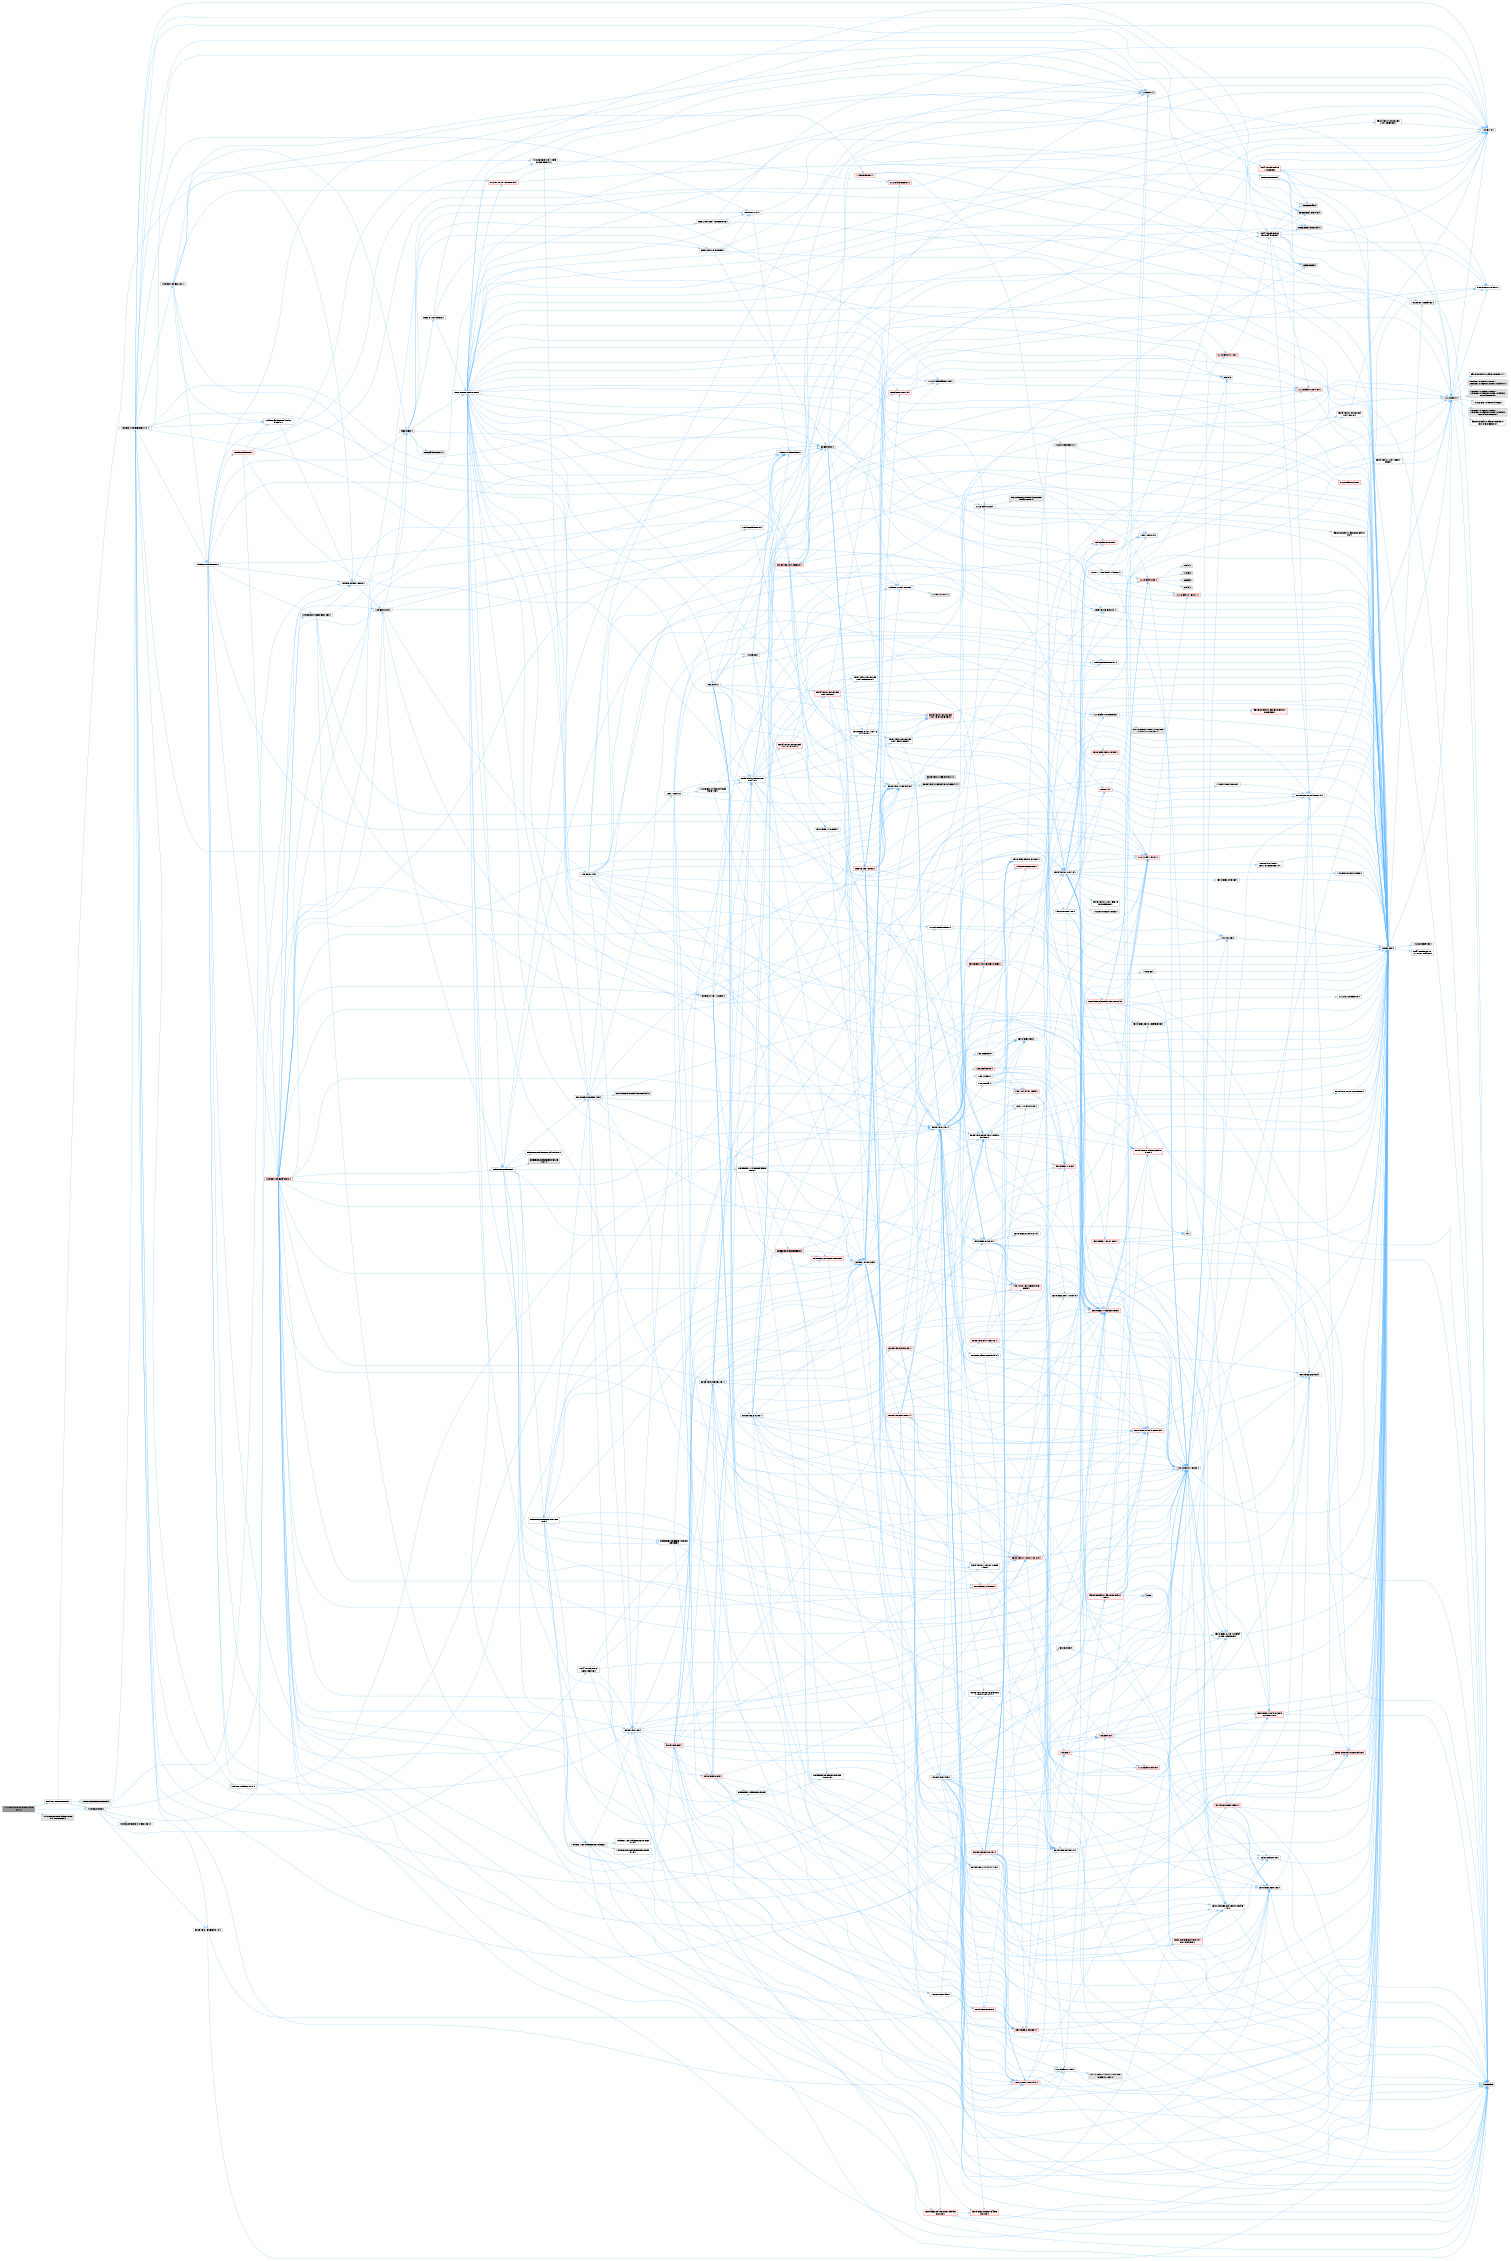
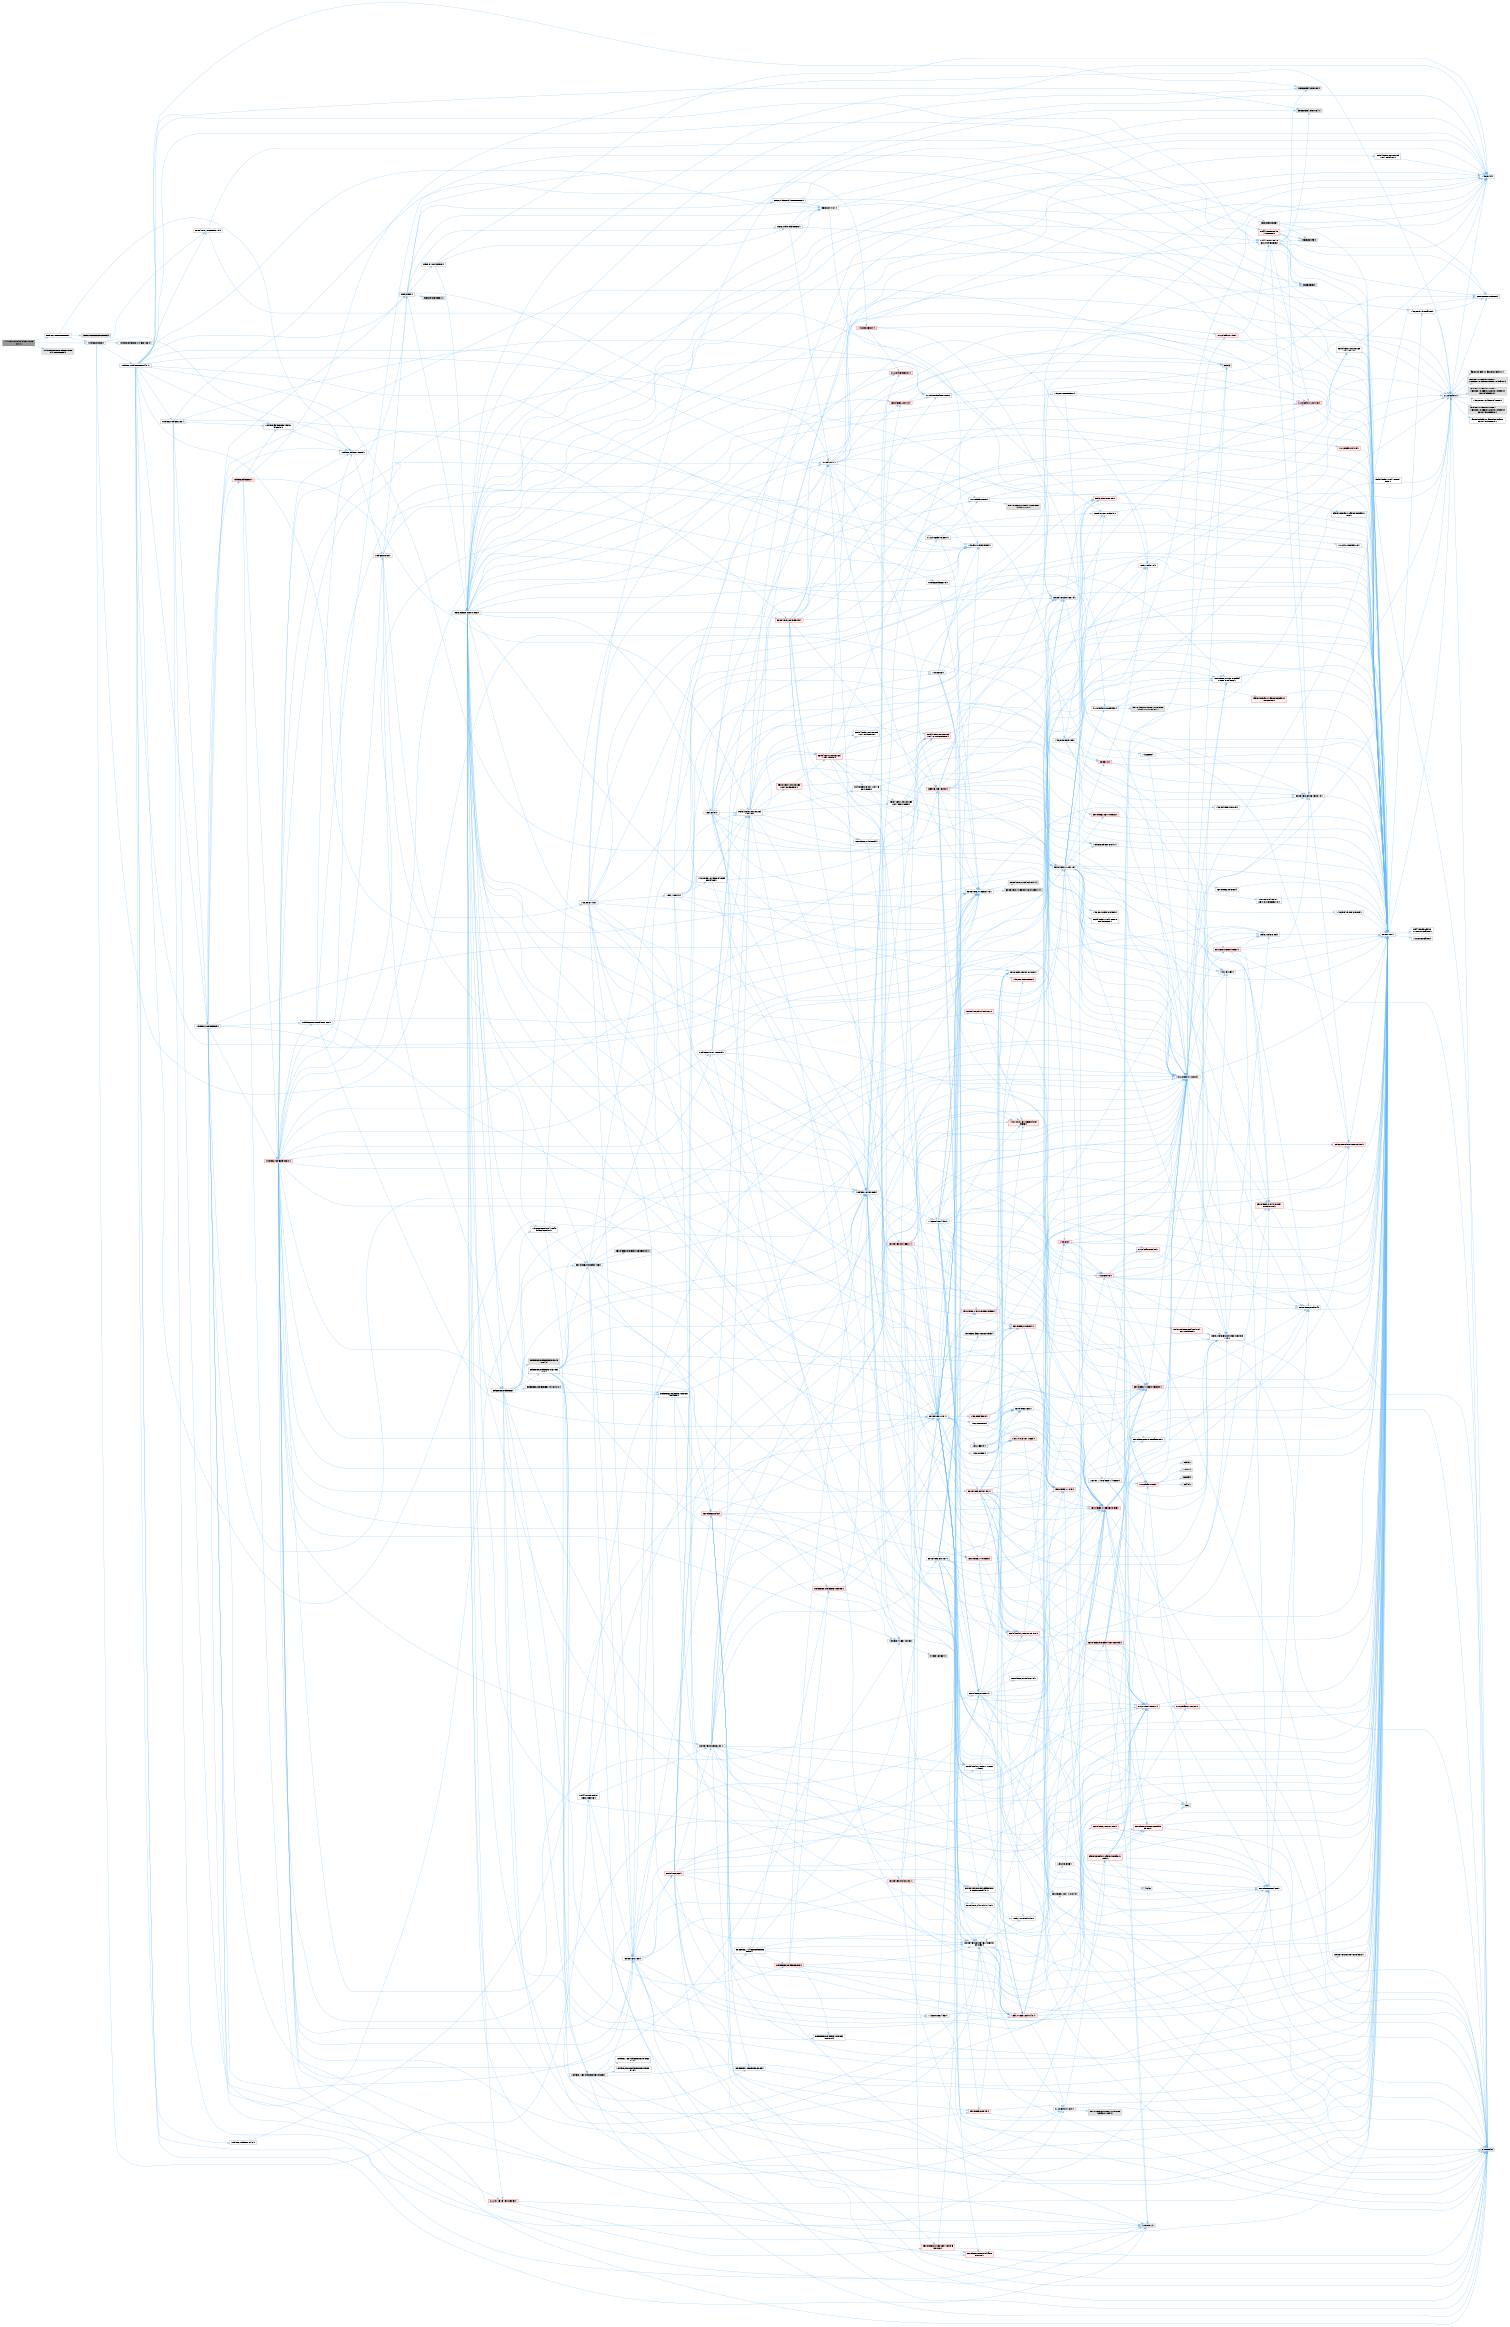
(812, 449) -> (894, 517)
(263, 1152) -> none
(886, 1530) -> (936, 1140)
